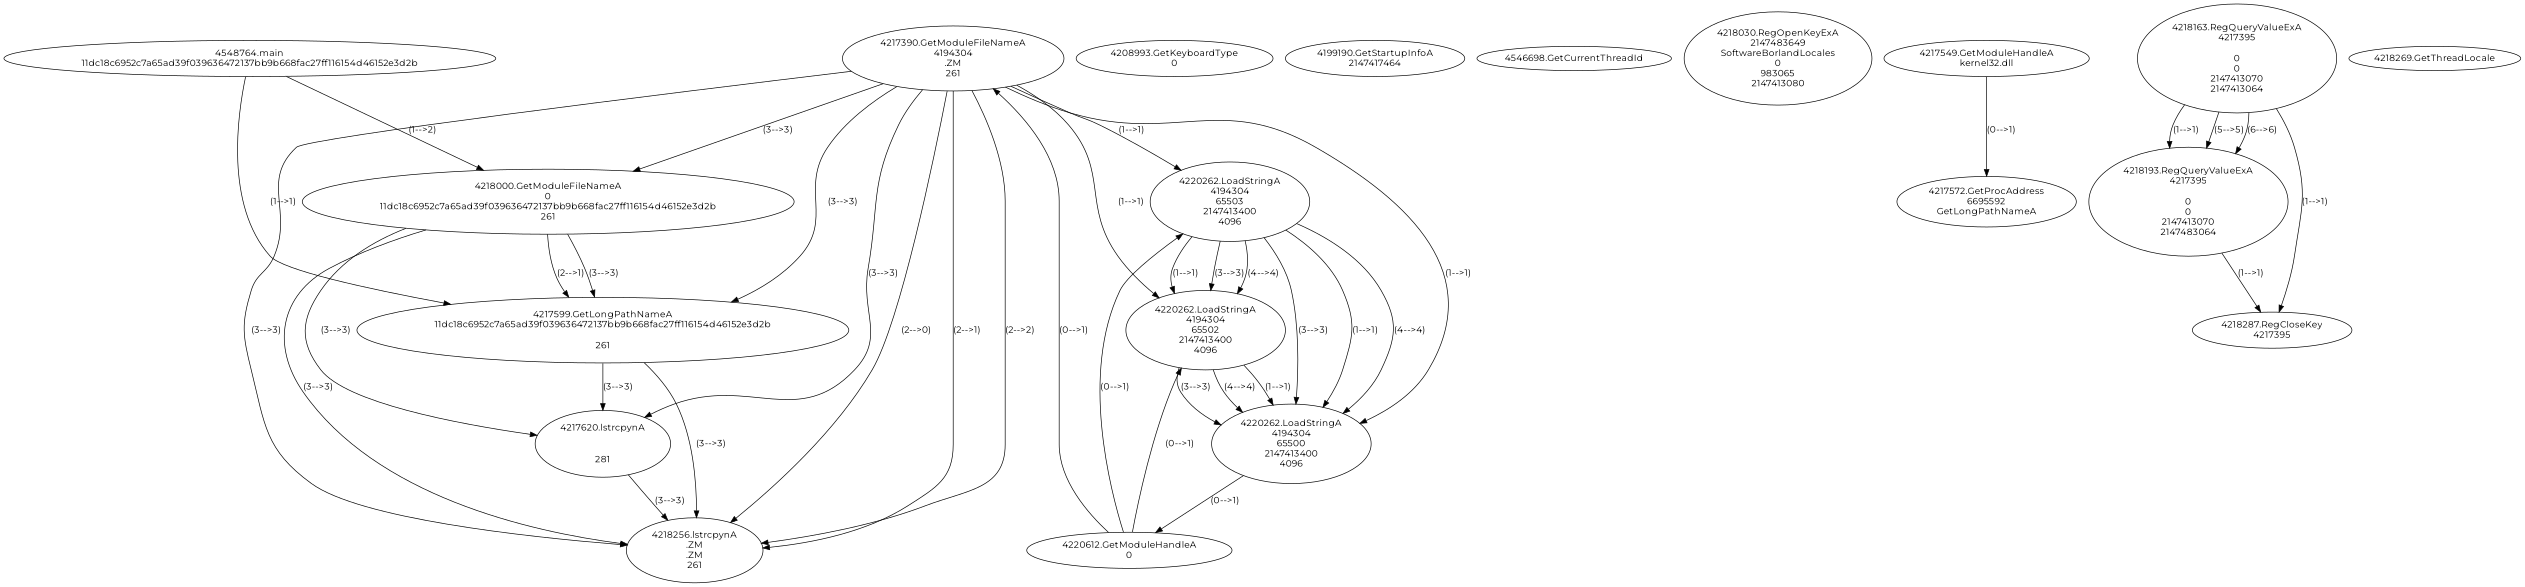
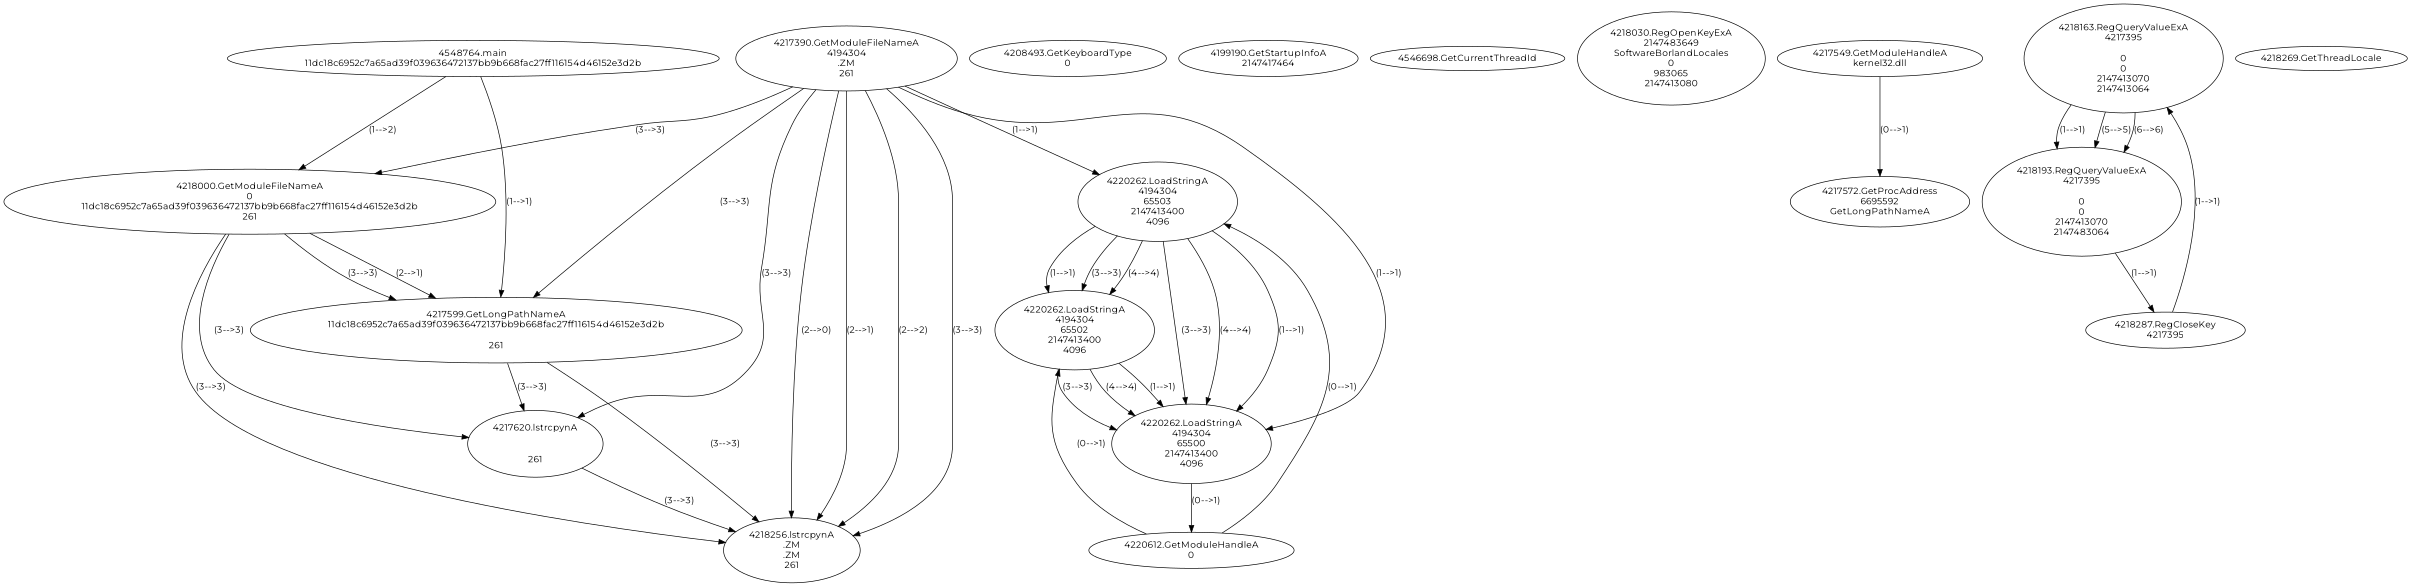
(1175, 58) -> (1068, 58)
(1094, 183) -> none
(2302, 206) -> (2195, 212)
(1059, 311) -> none
(603, 444) -> (535, 444)
